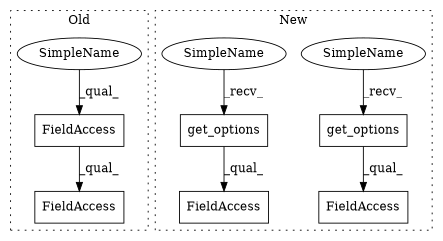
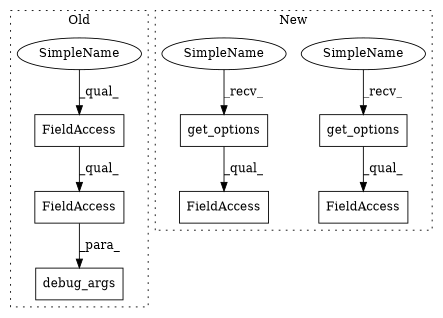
none -> (79, 284)
